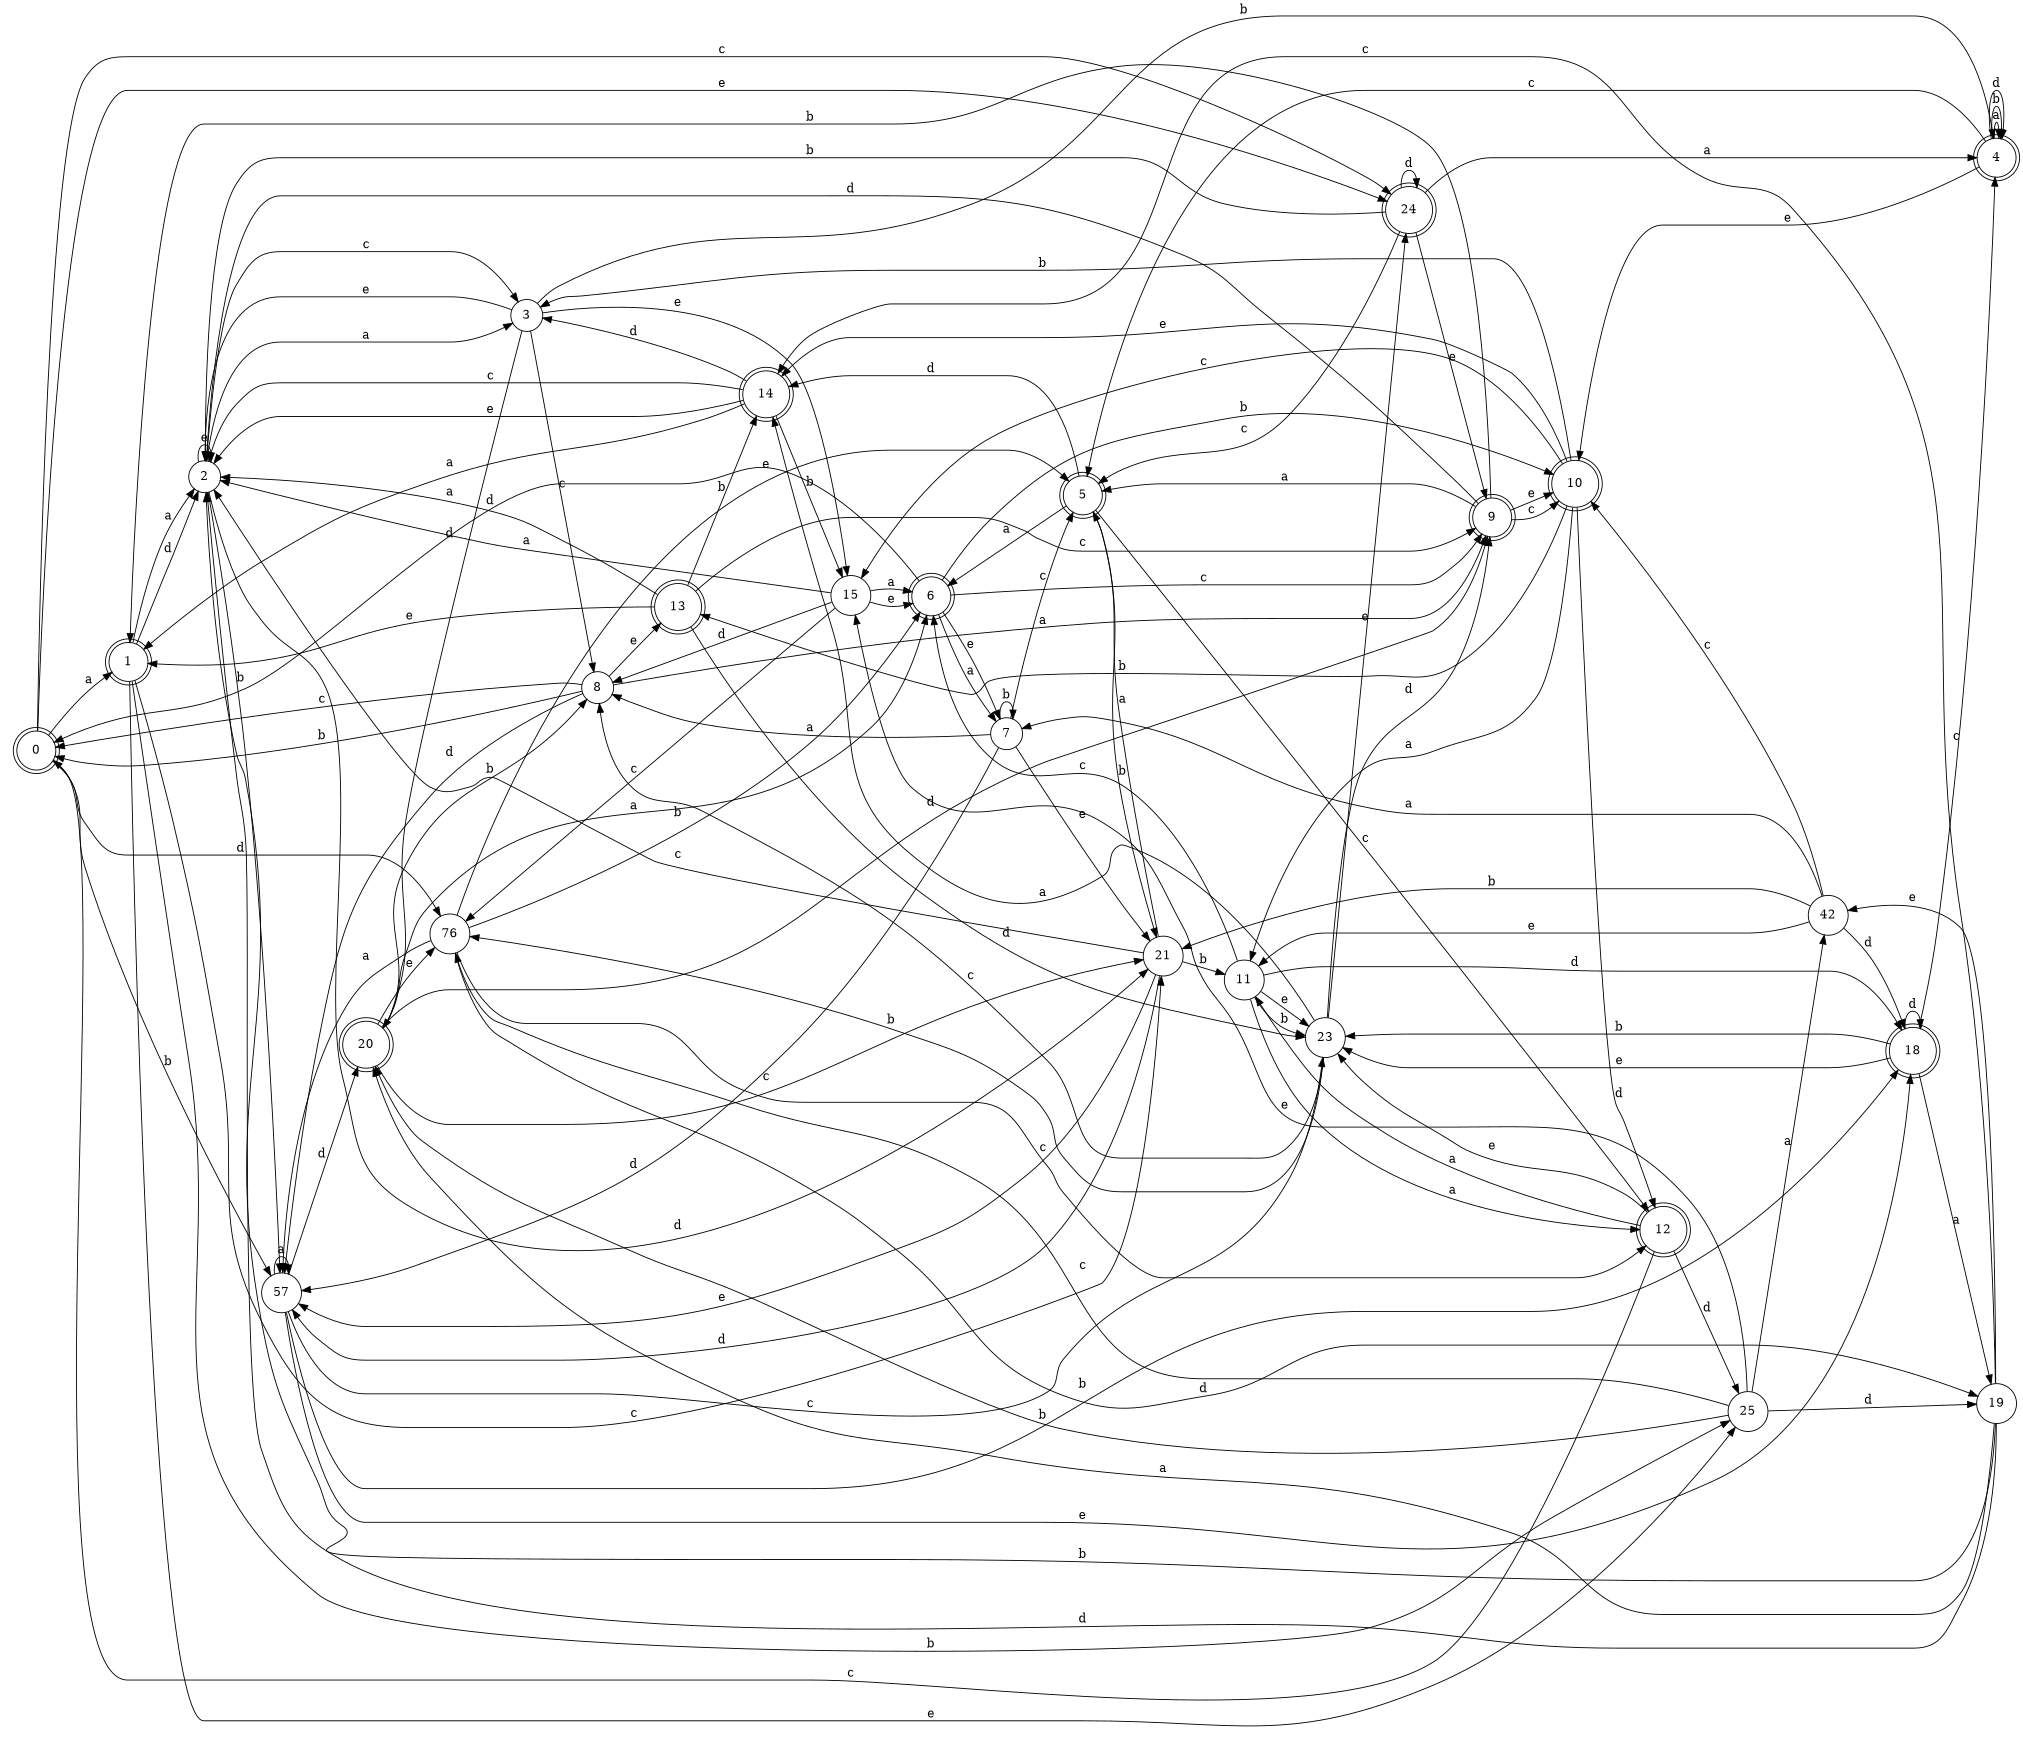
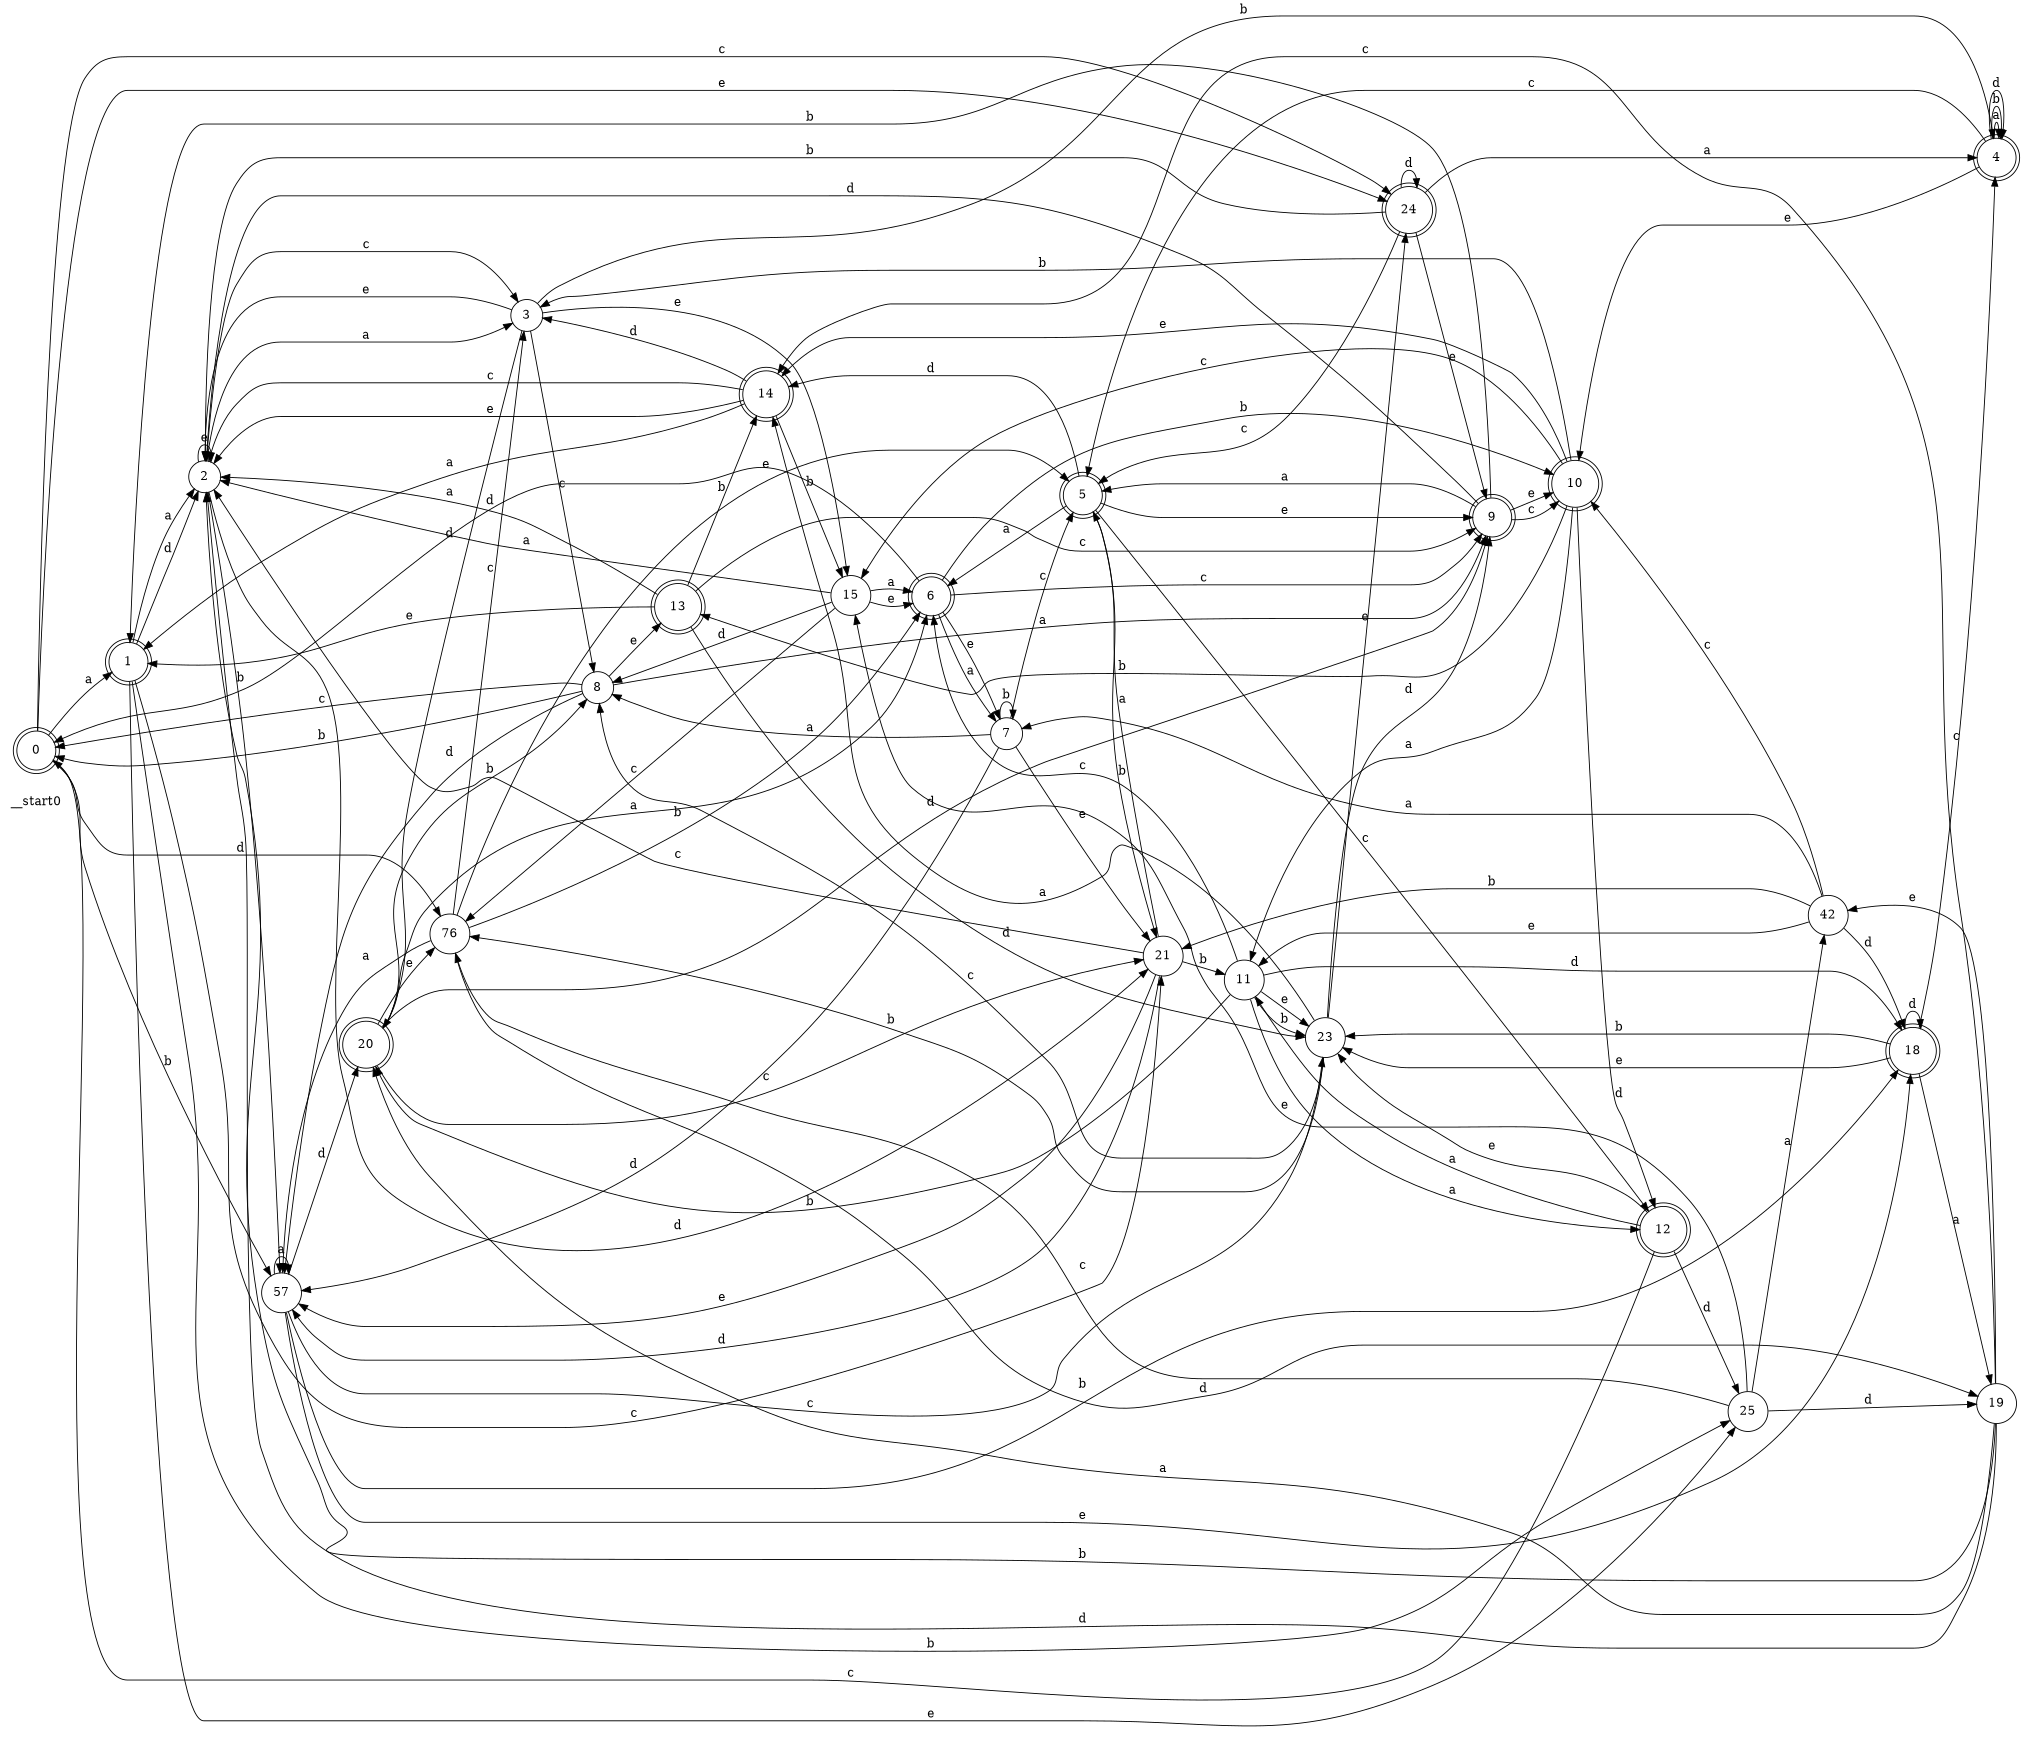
none -> (1281, 517)
none -> (36, 802)
(1038, 1154) -> (488, 627)
(974, 1399) -> (819, 1209)
